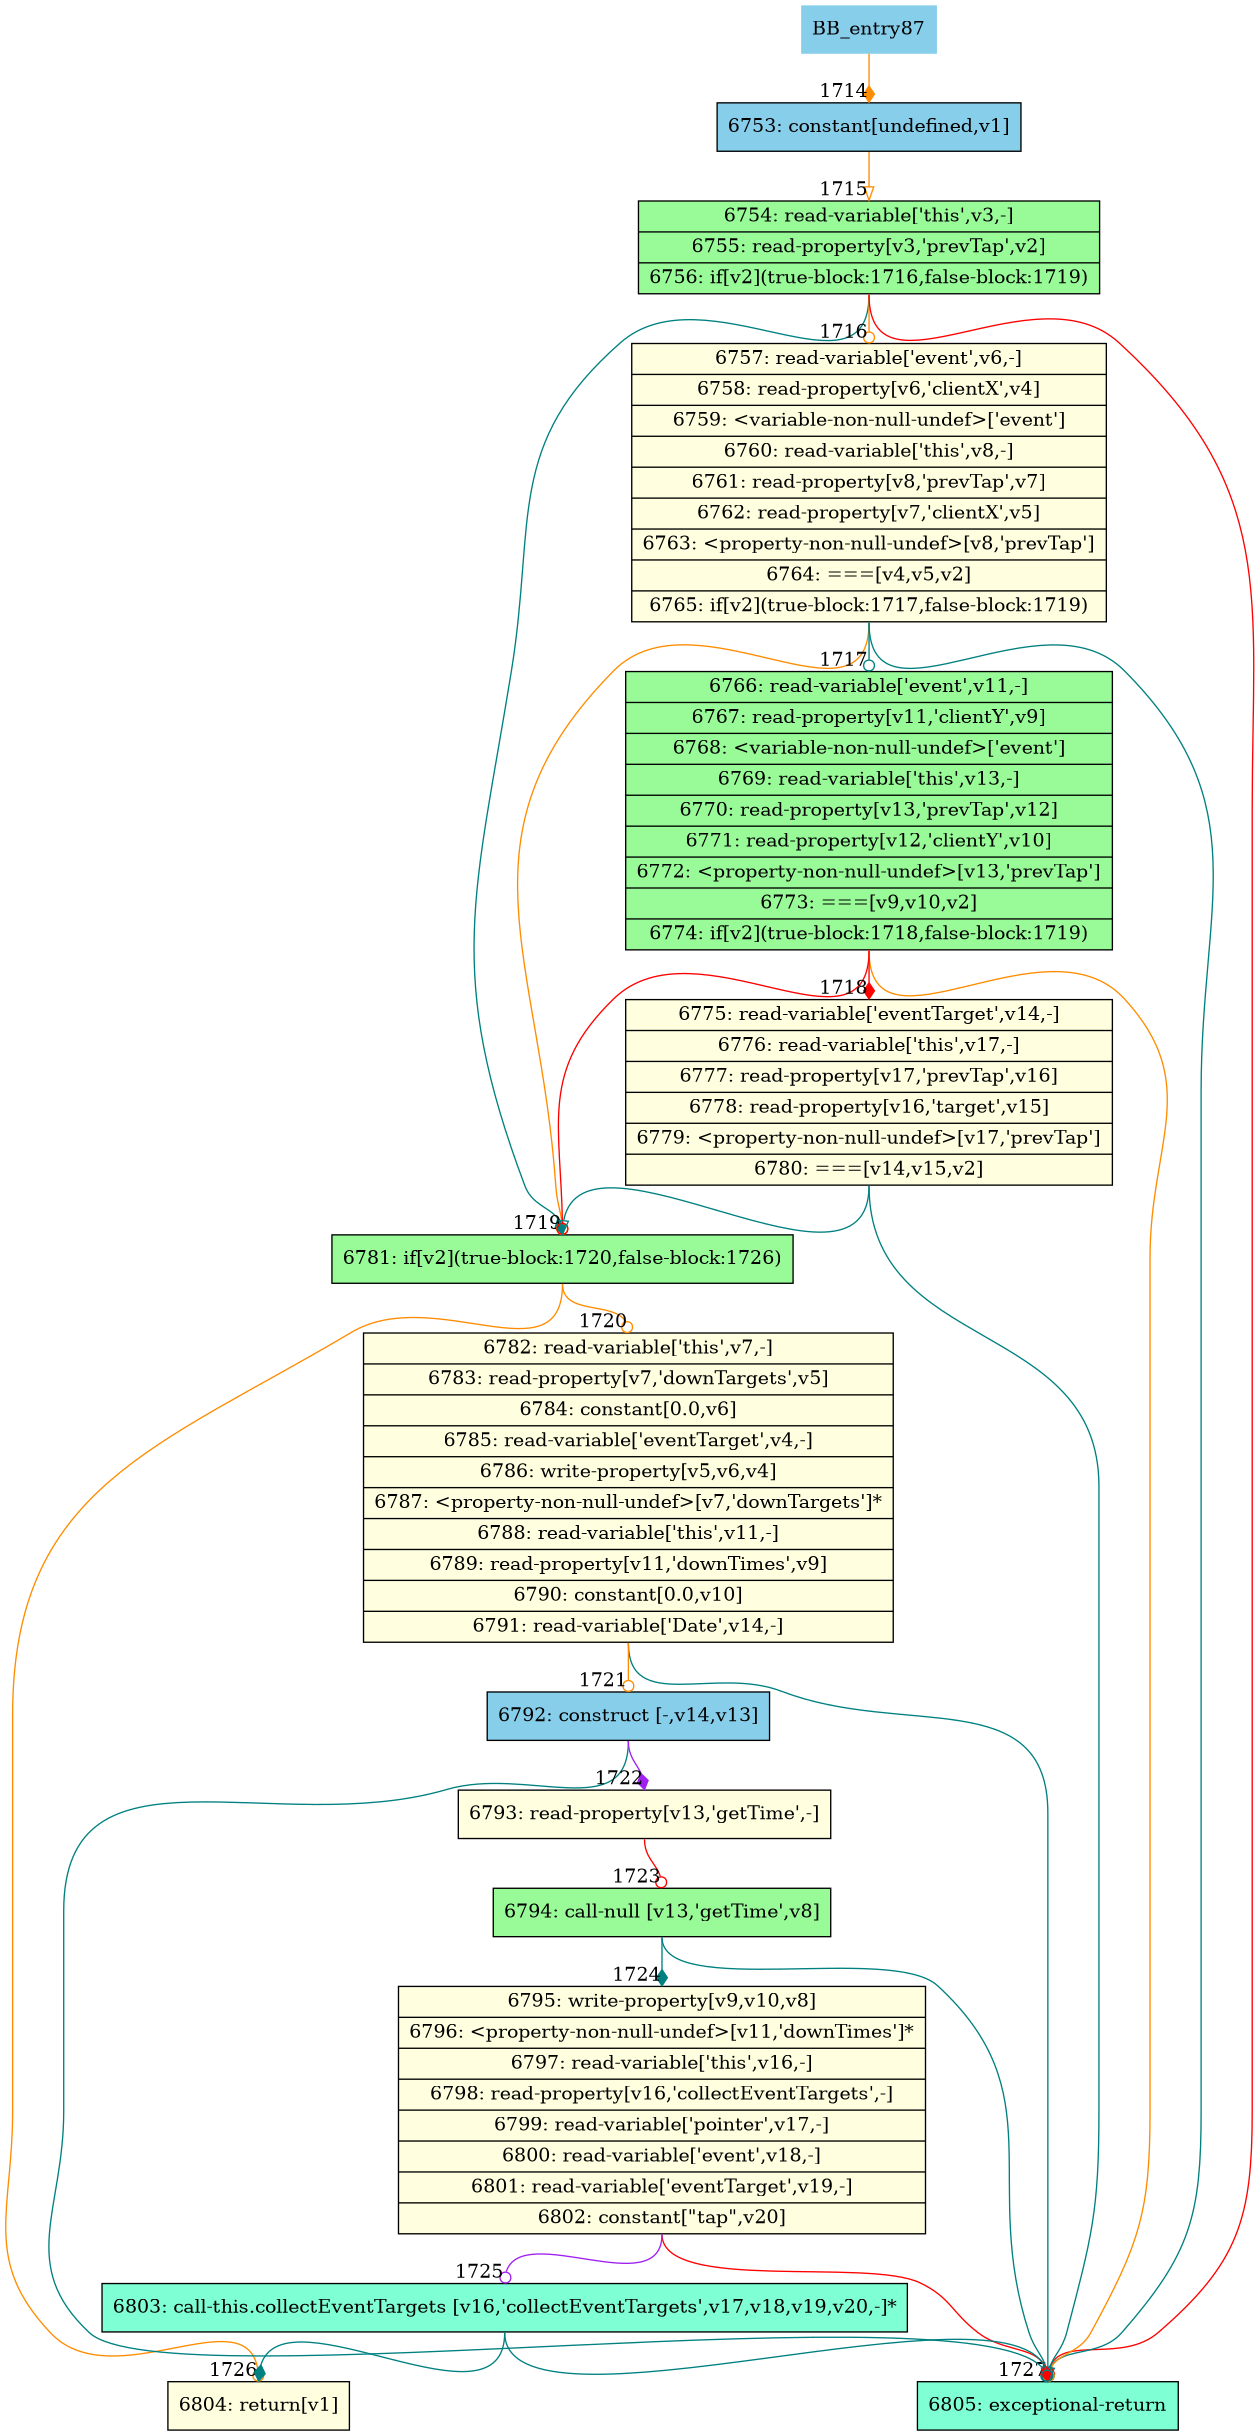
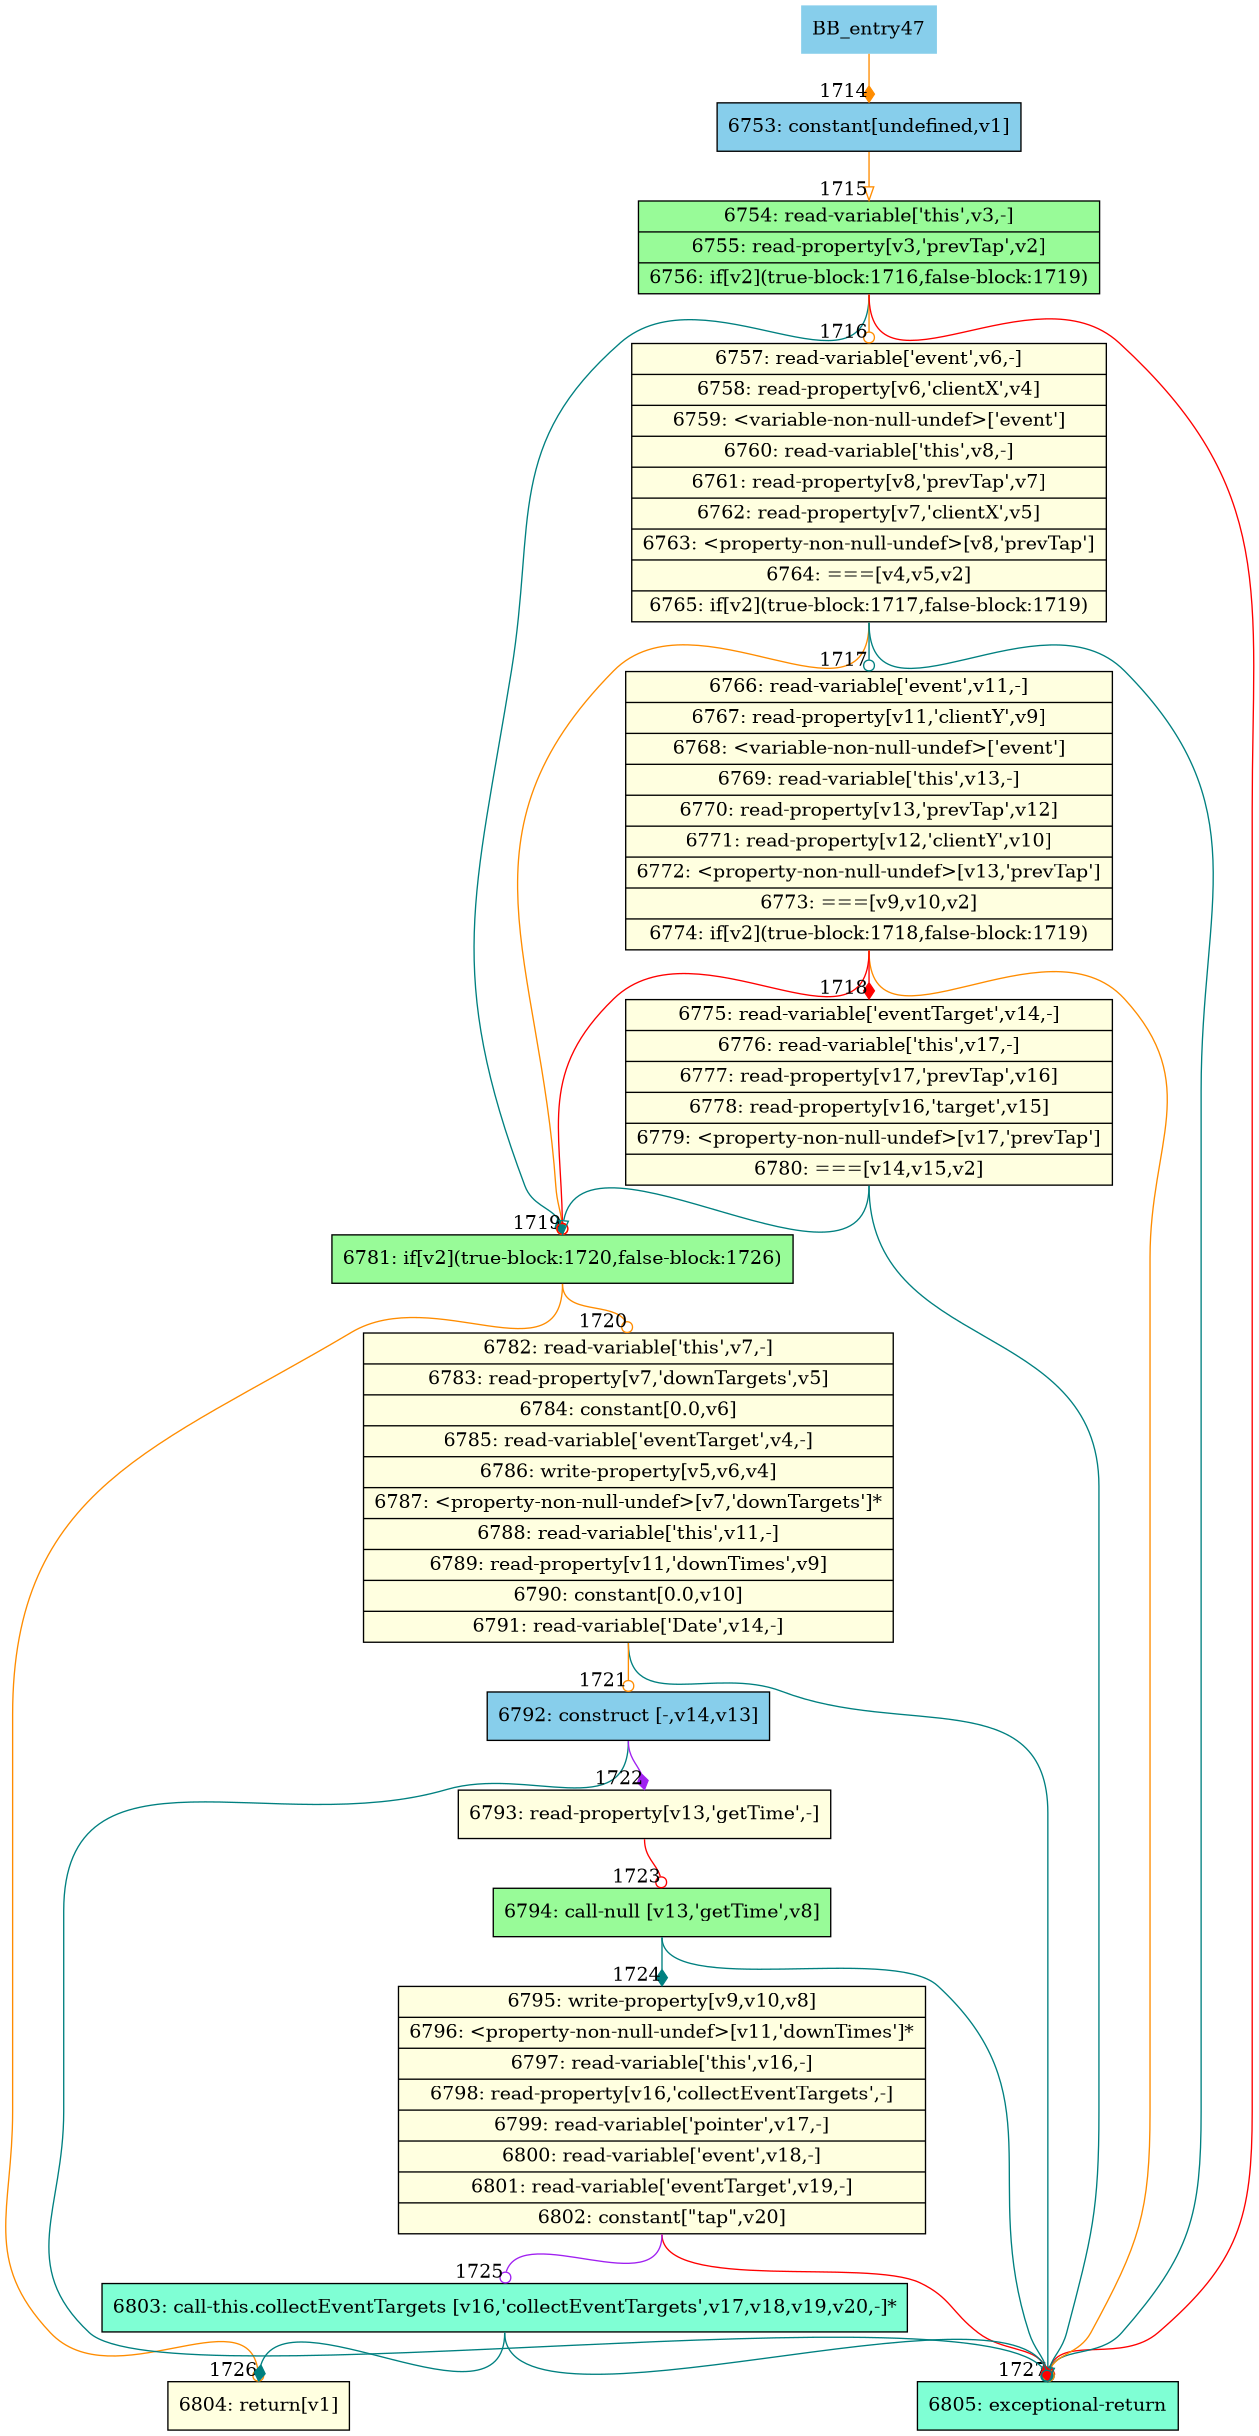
(869, 30) -> (869, 30)
(869, 811) -> (869, 811)
